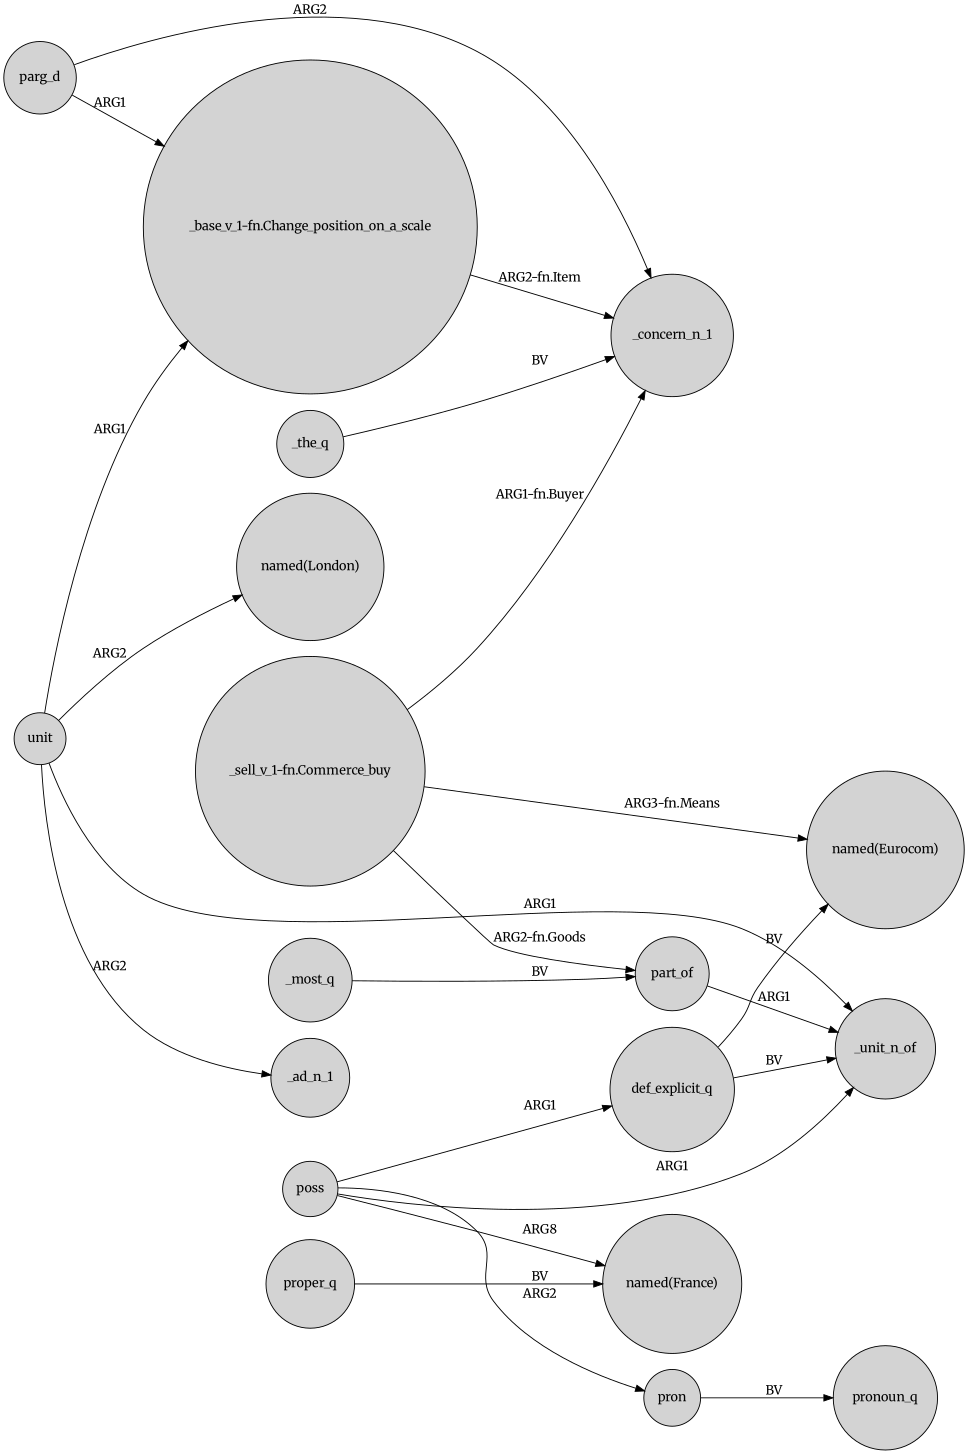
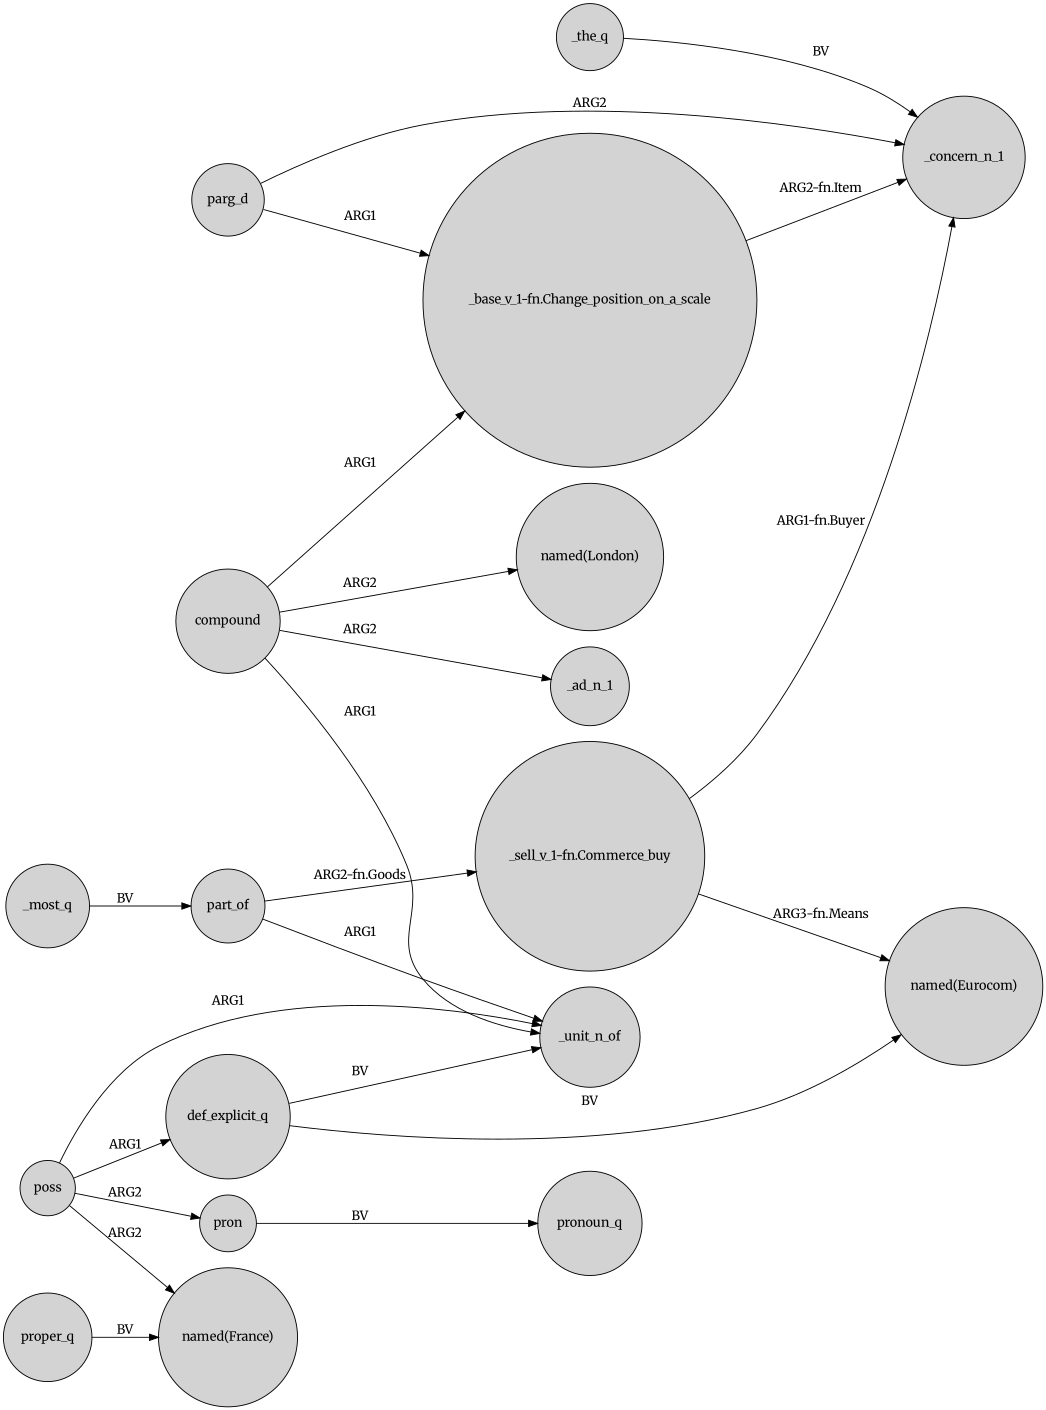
(40, 739) -> (228, 621)
(492, 944) -> (366, 887)
(540, 1230) -> (125, 1234)
